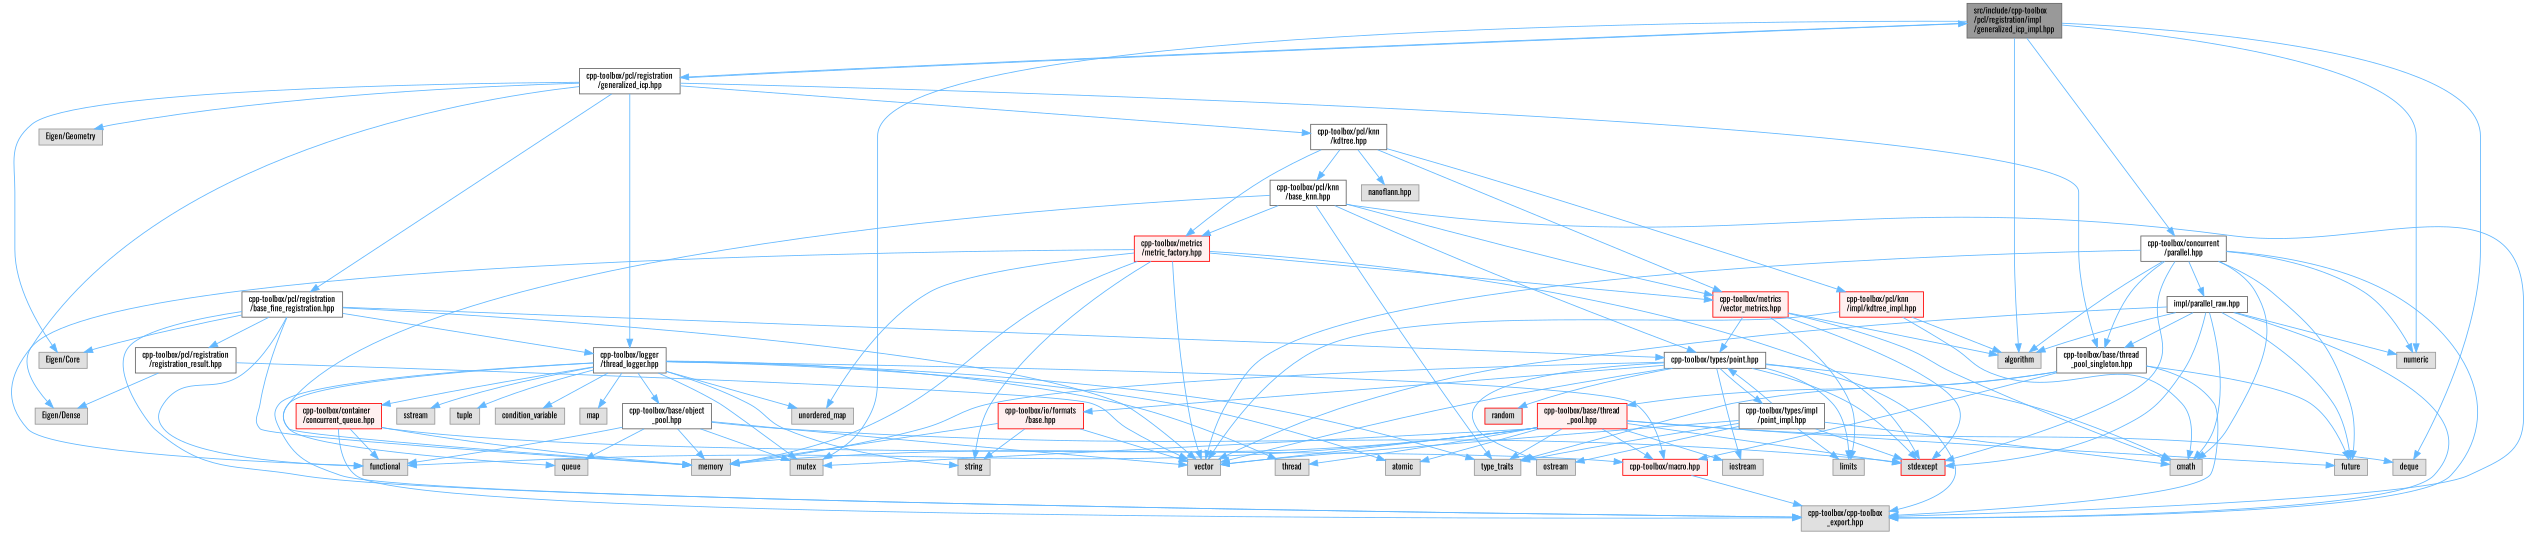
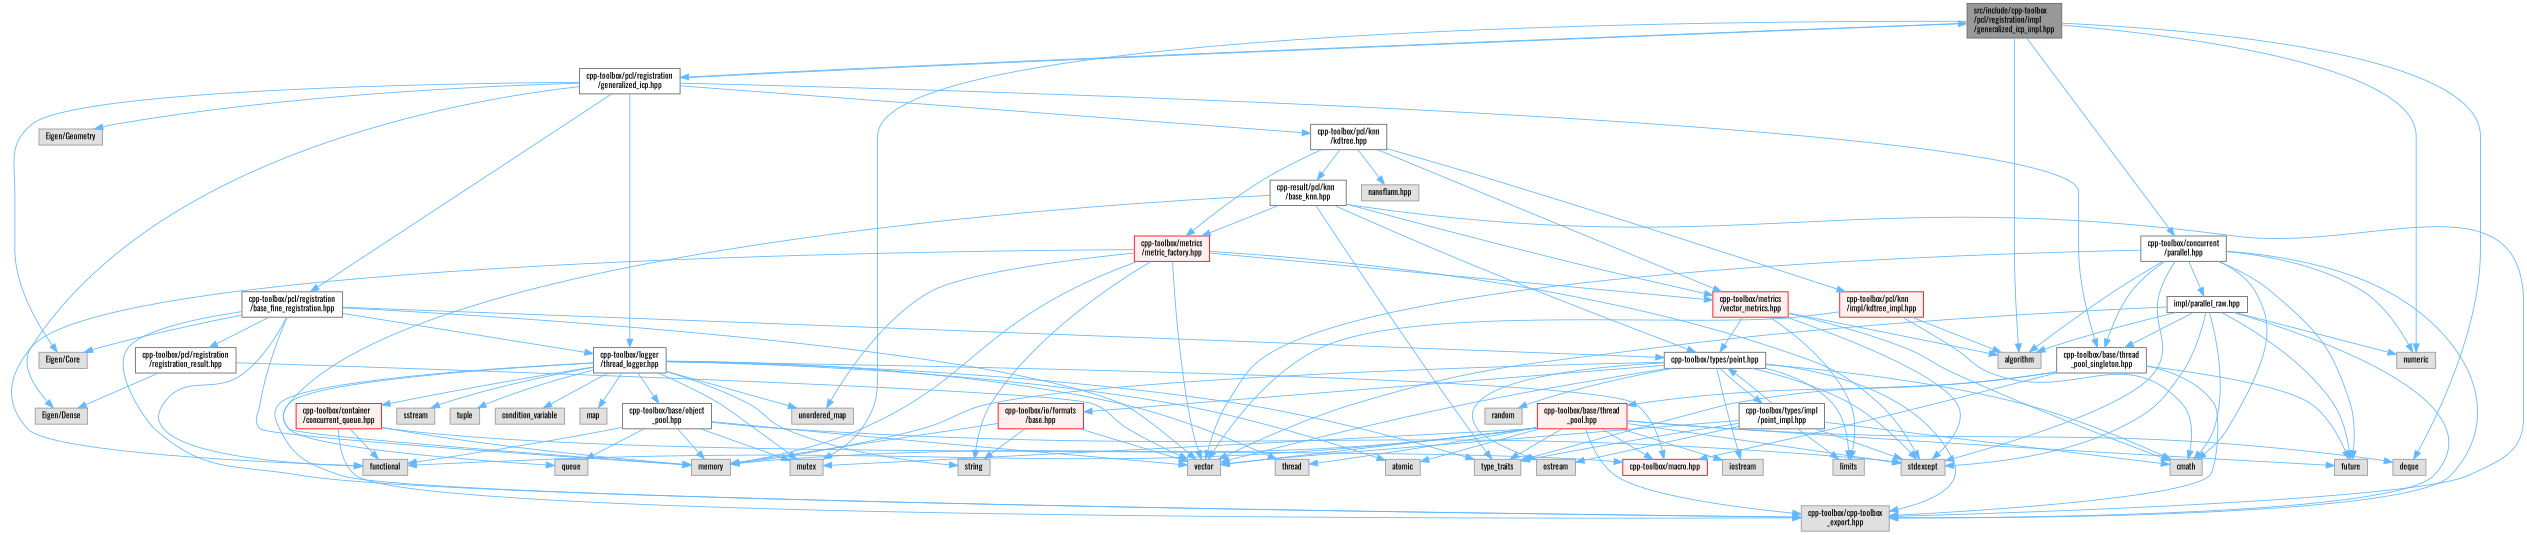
(1308, 193) -> (1308, 193)
(1504, 416) -> (1504, 416)
(1923, 467) -> (1923, 467)
(1743, 489) -> (1675, 496)
